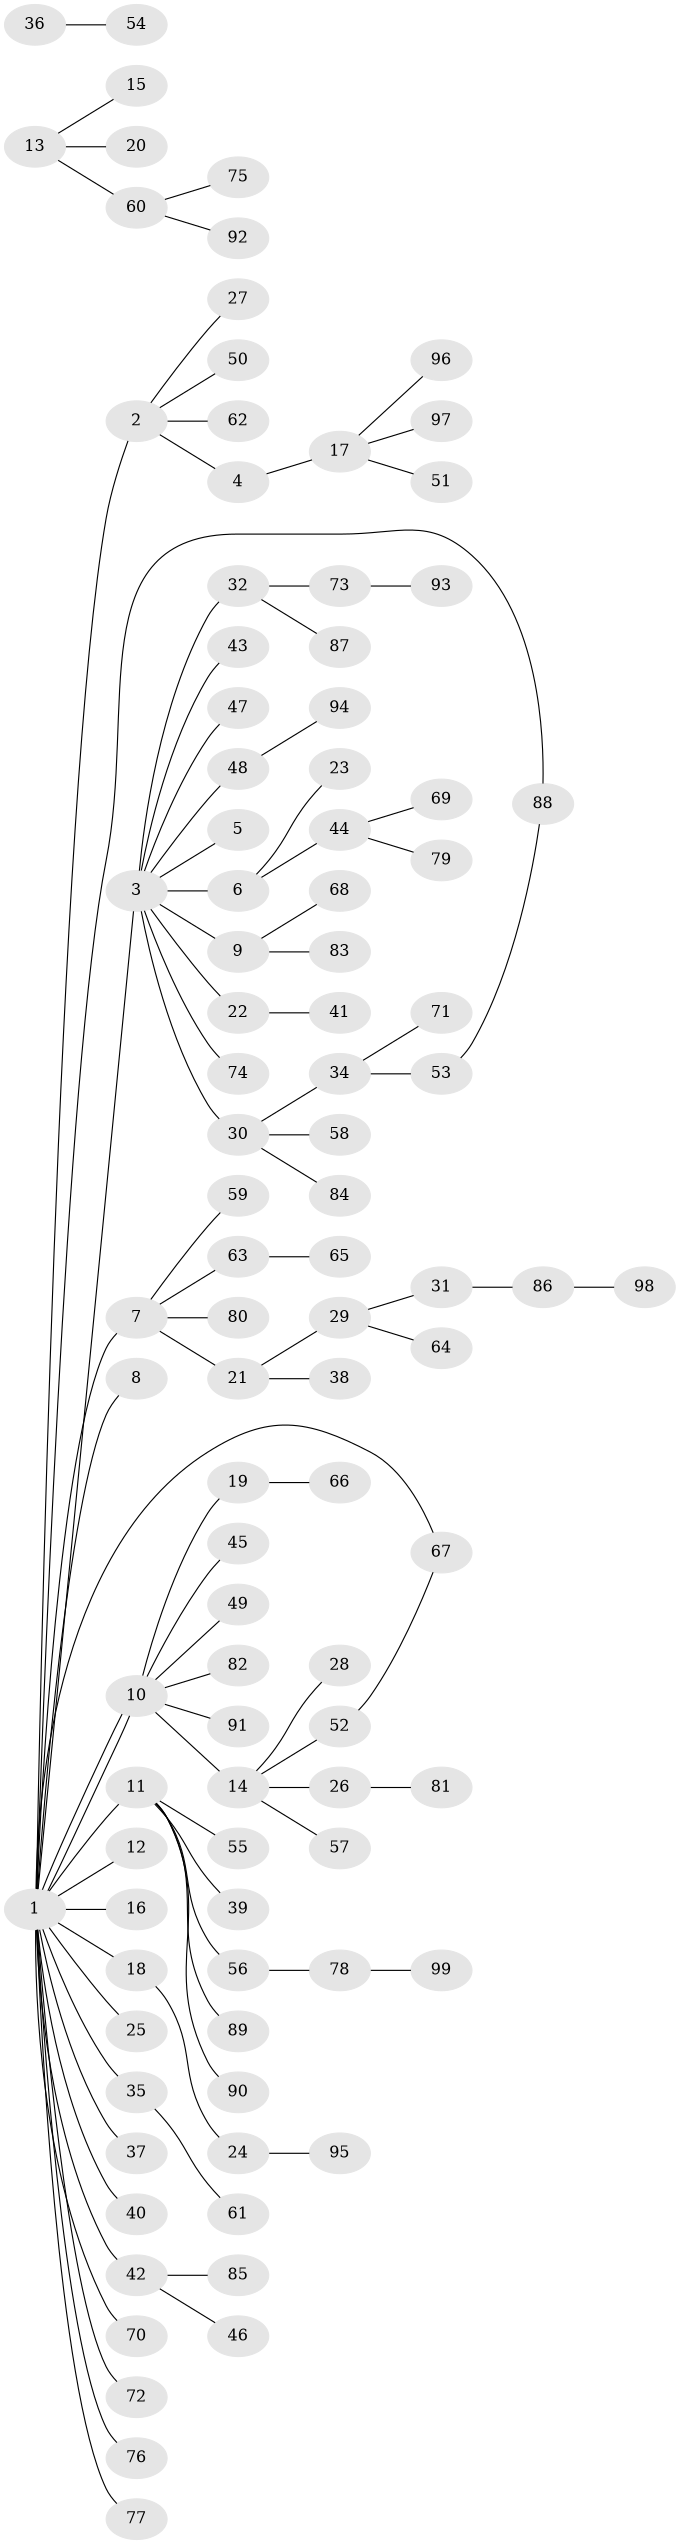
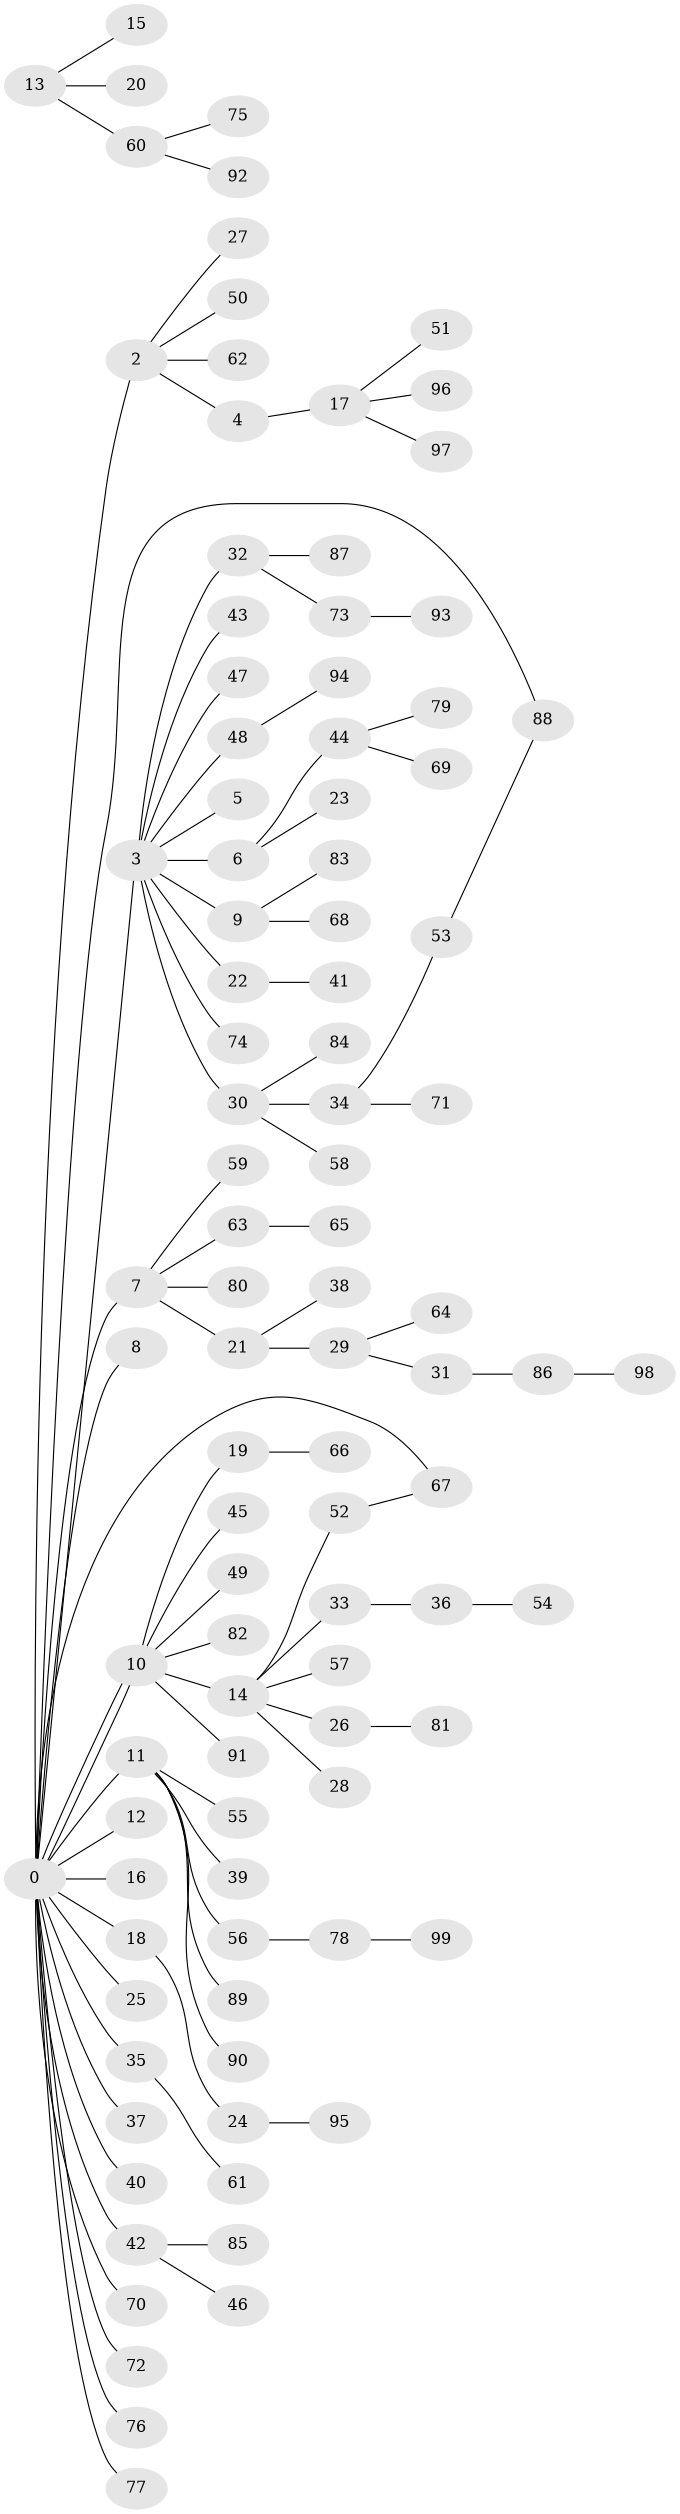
none -> (340, 1605)
(35, 1909) -> (35, 1879)
